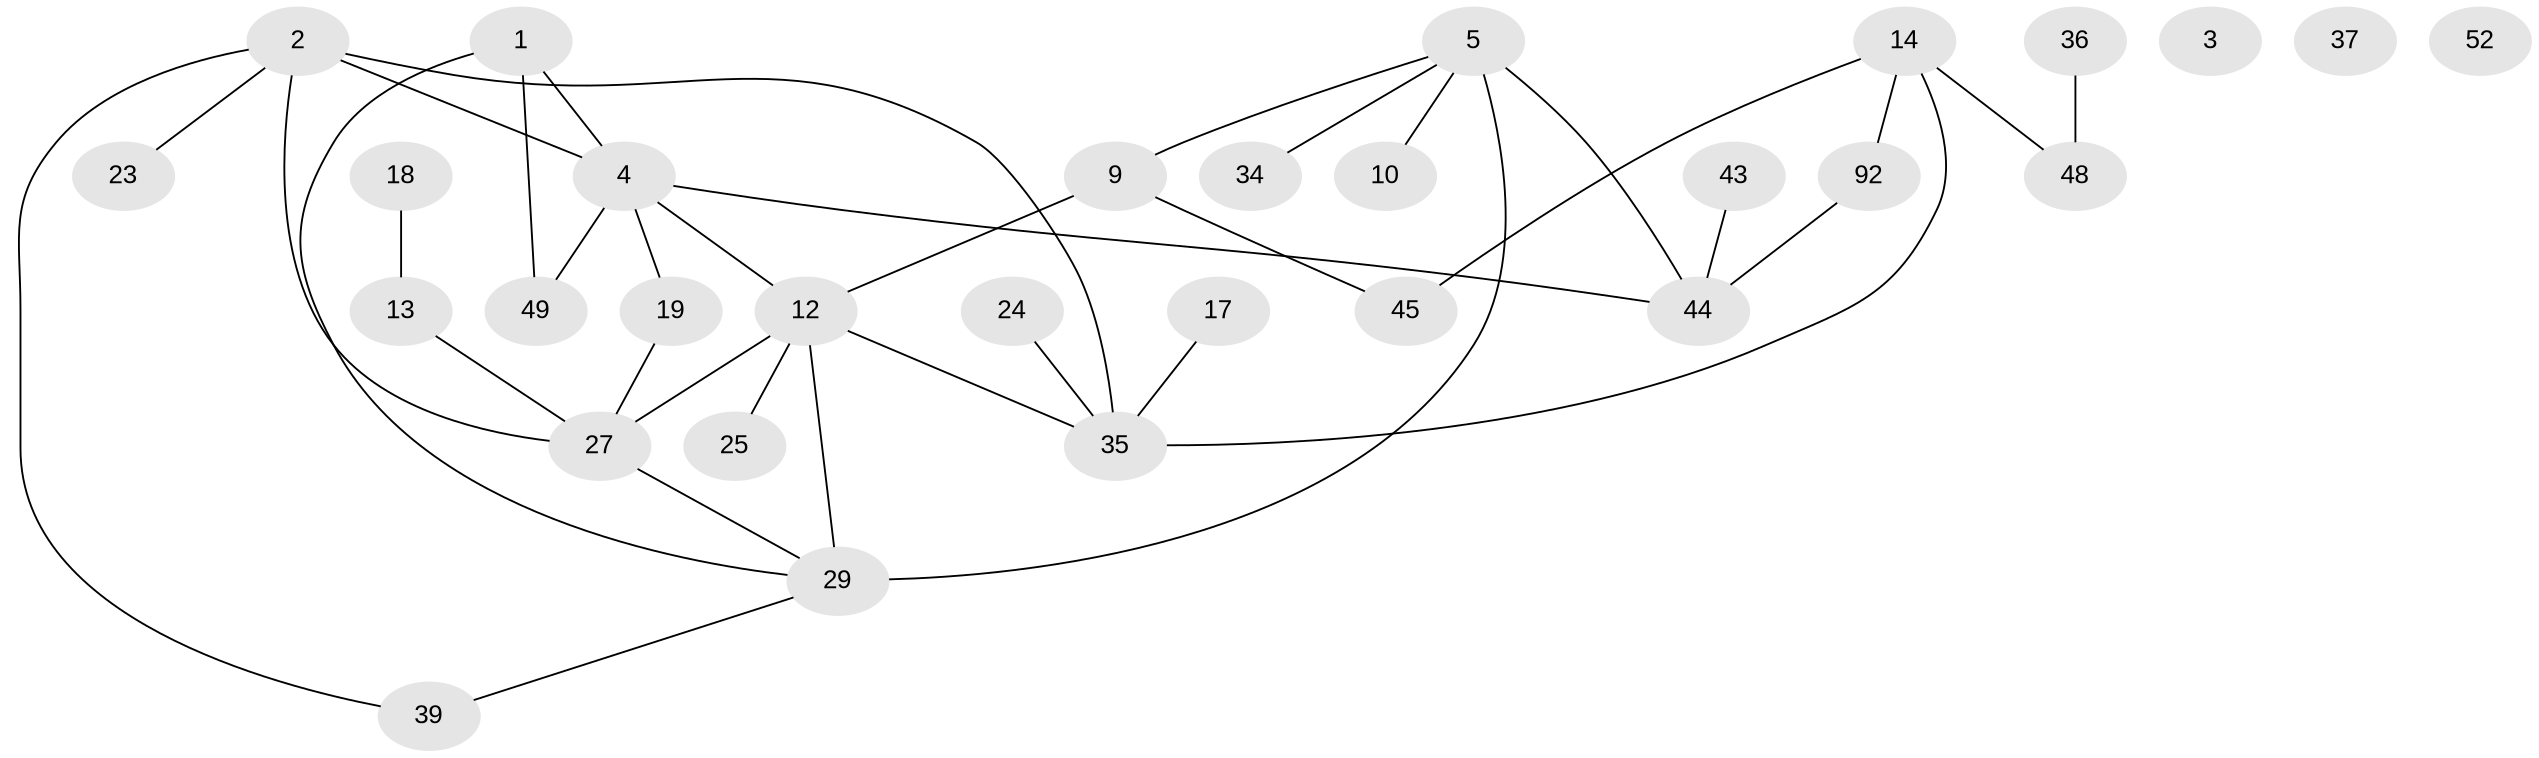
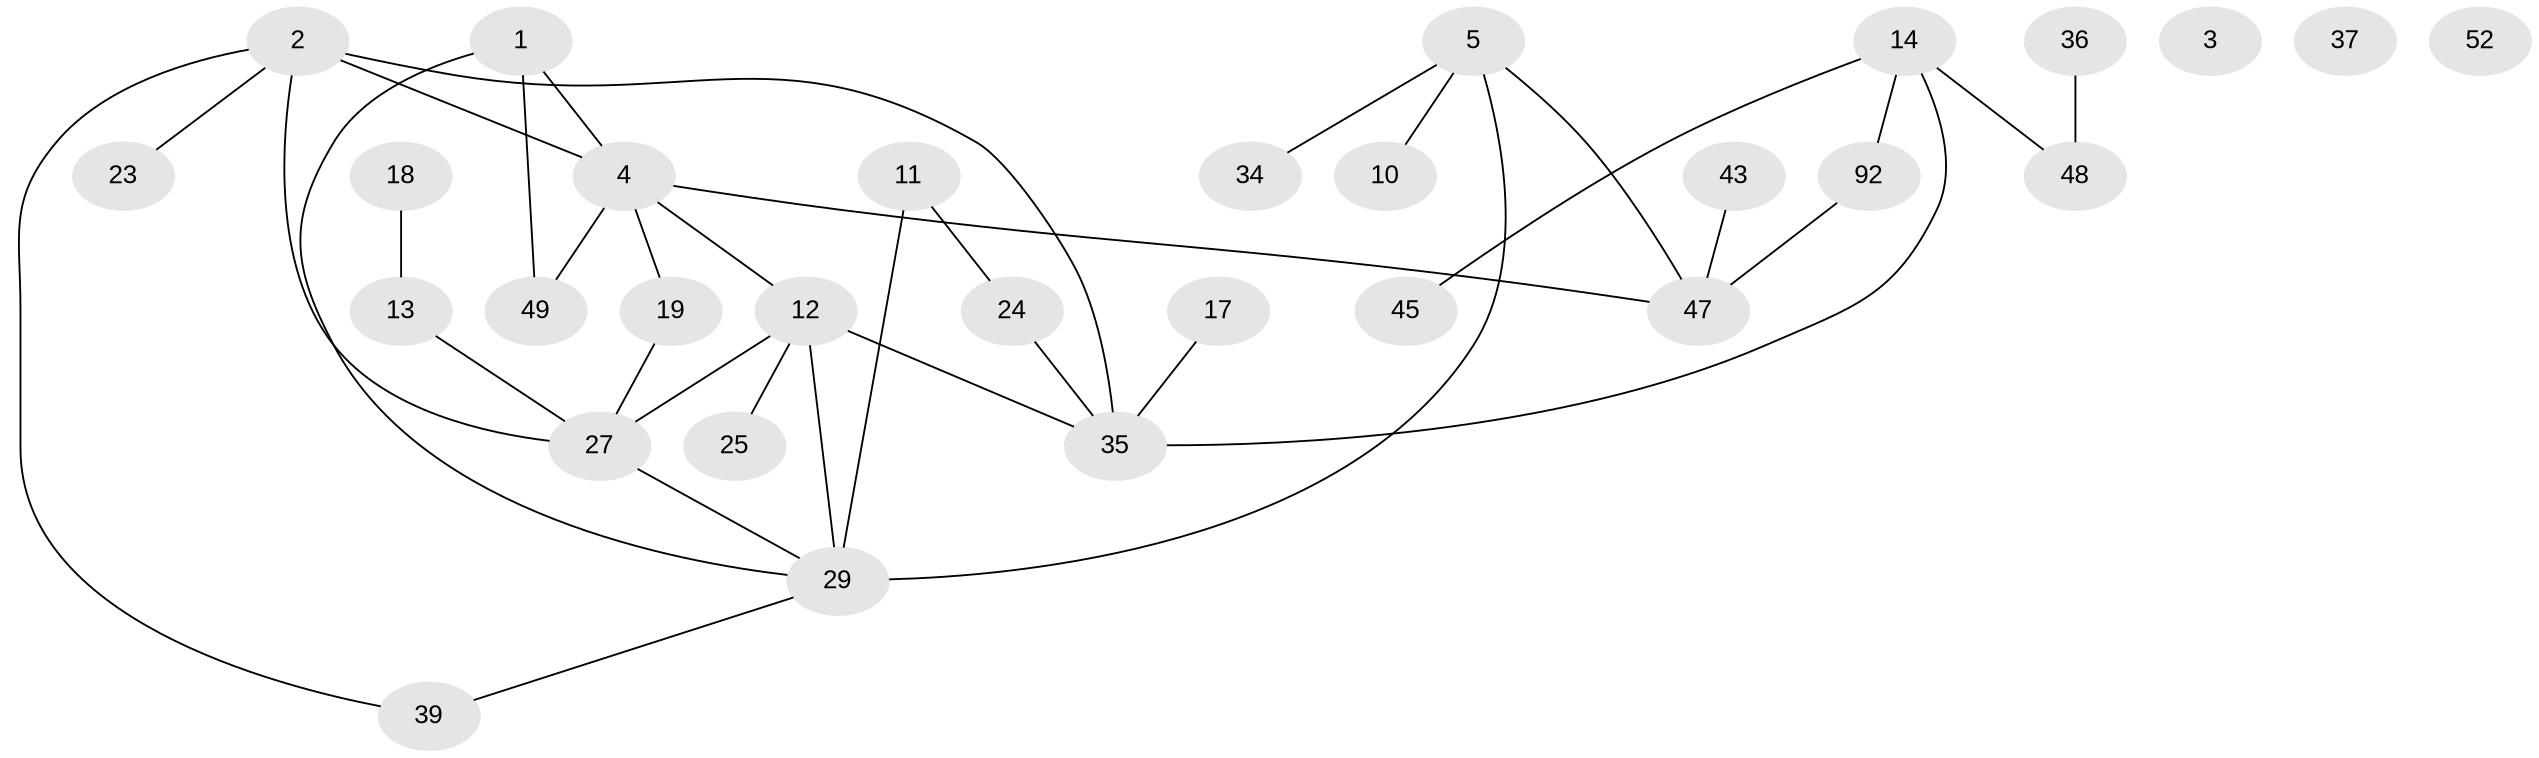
none -> (909, 176)
(1115, 176) -> none
(1699, 311) -> (1699, 311)
